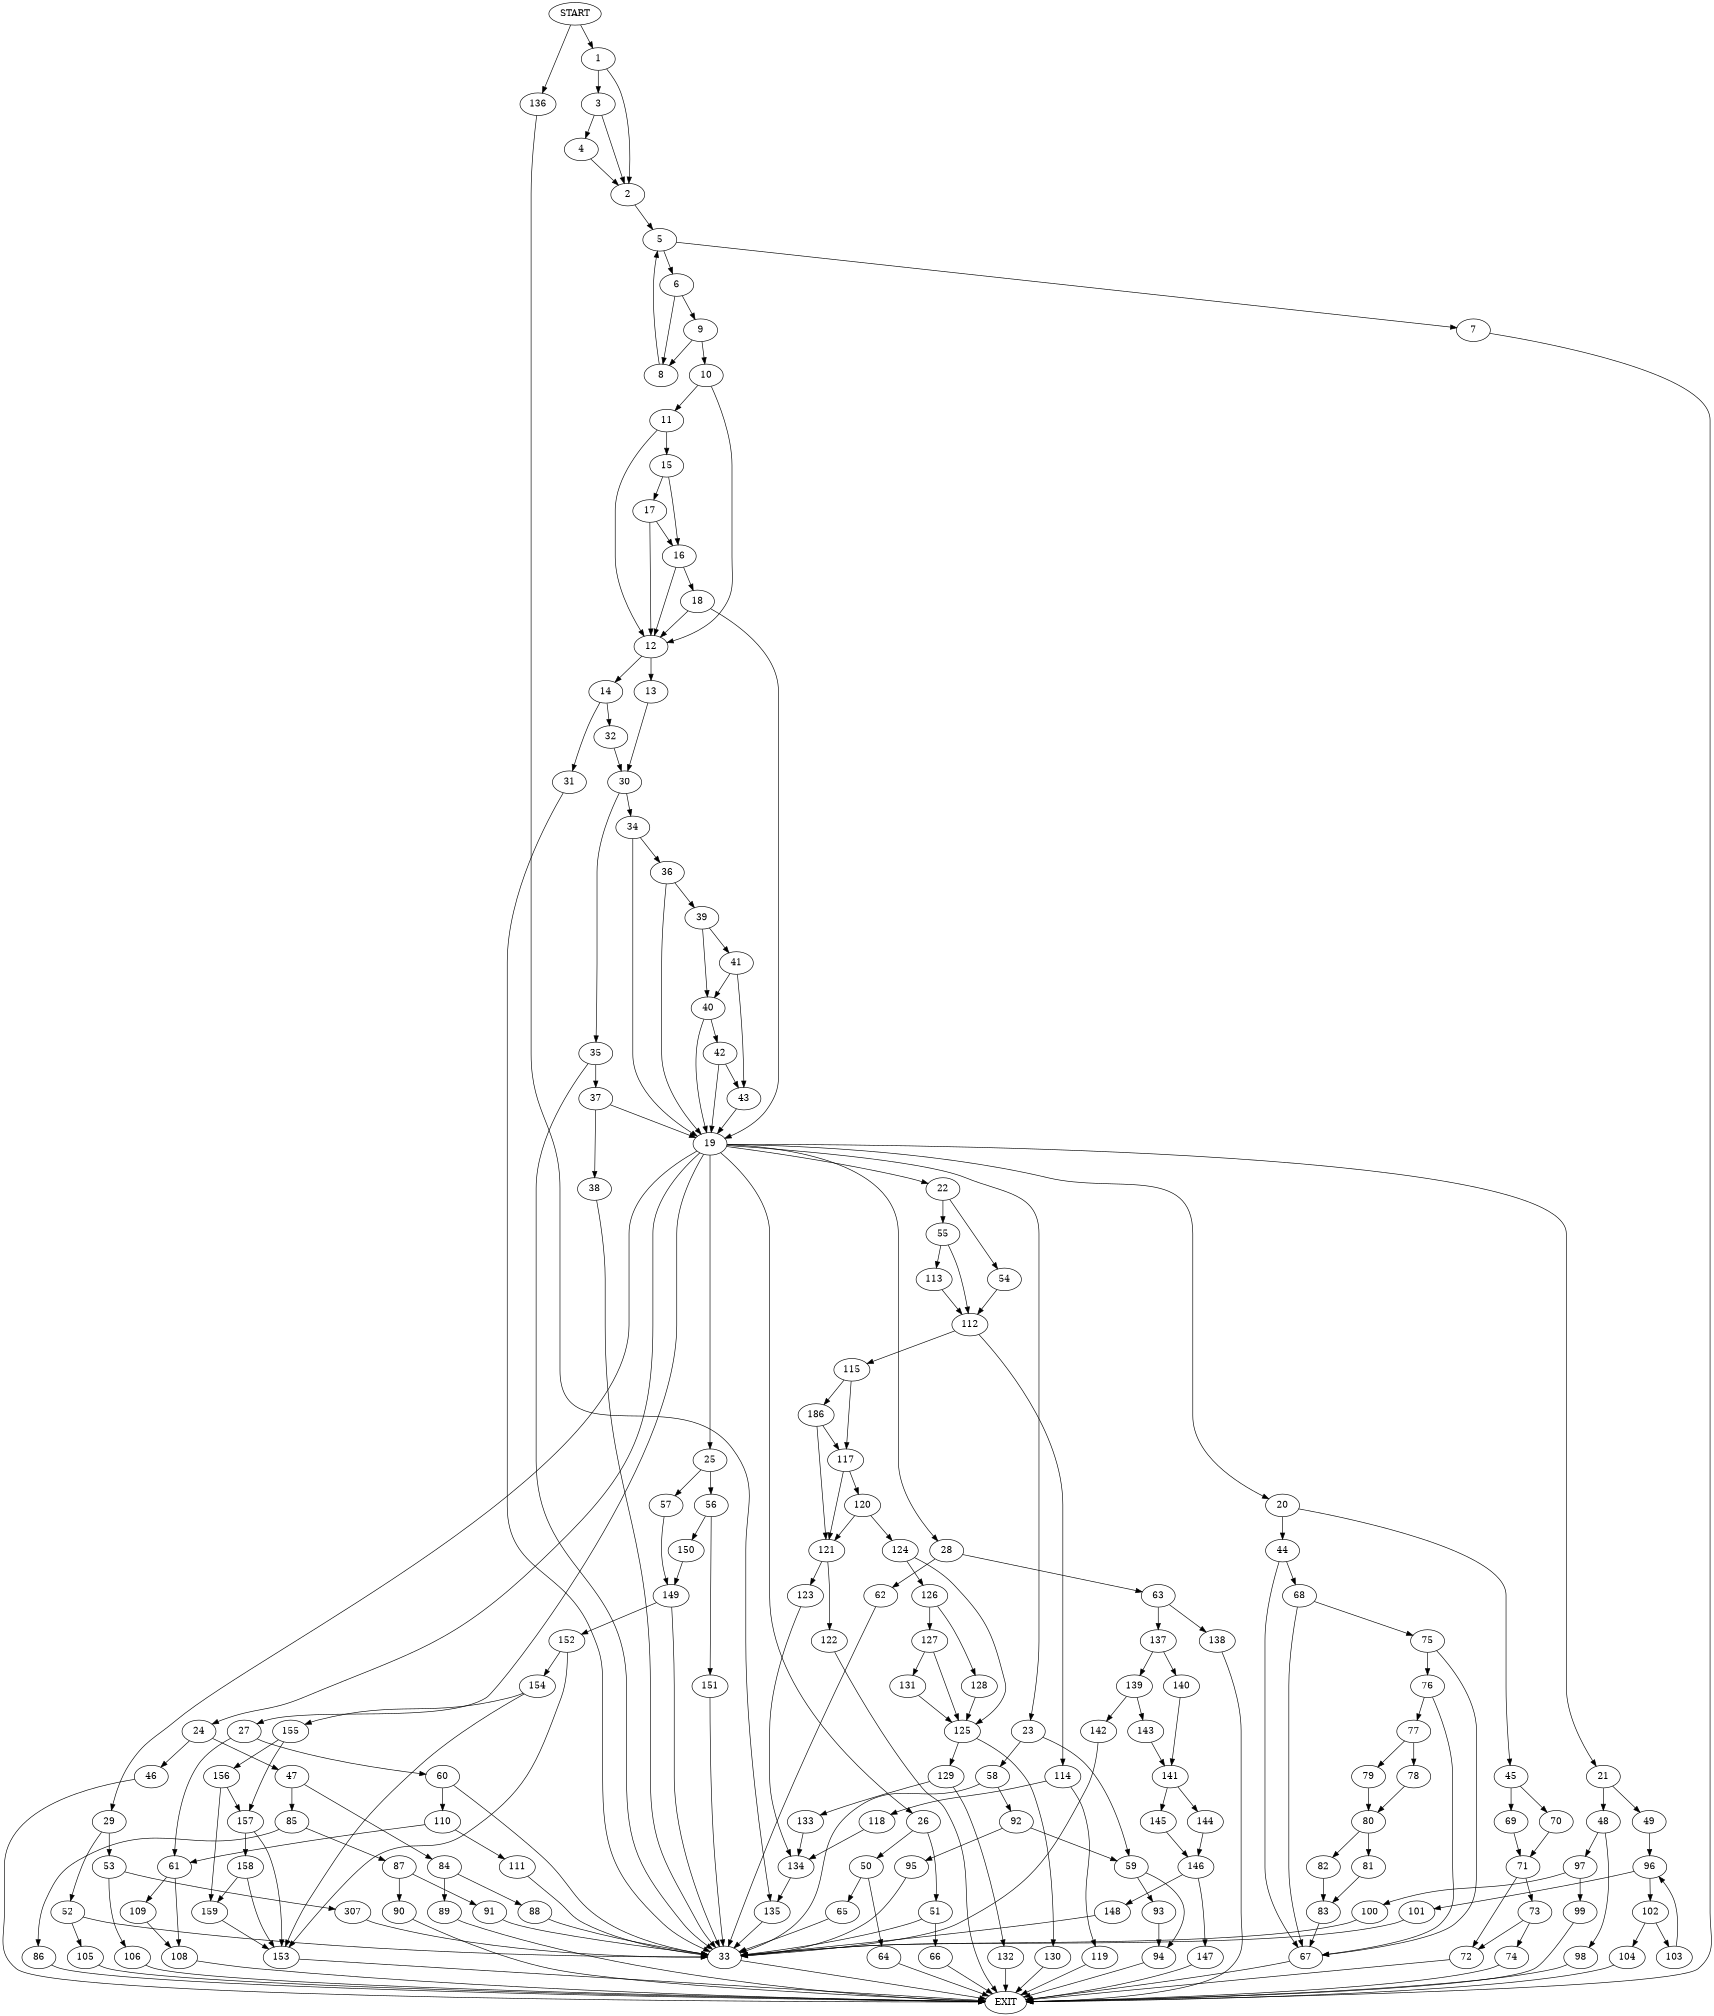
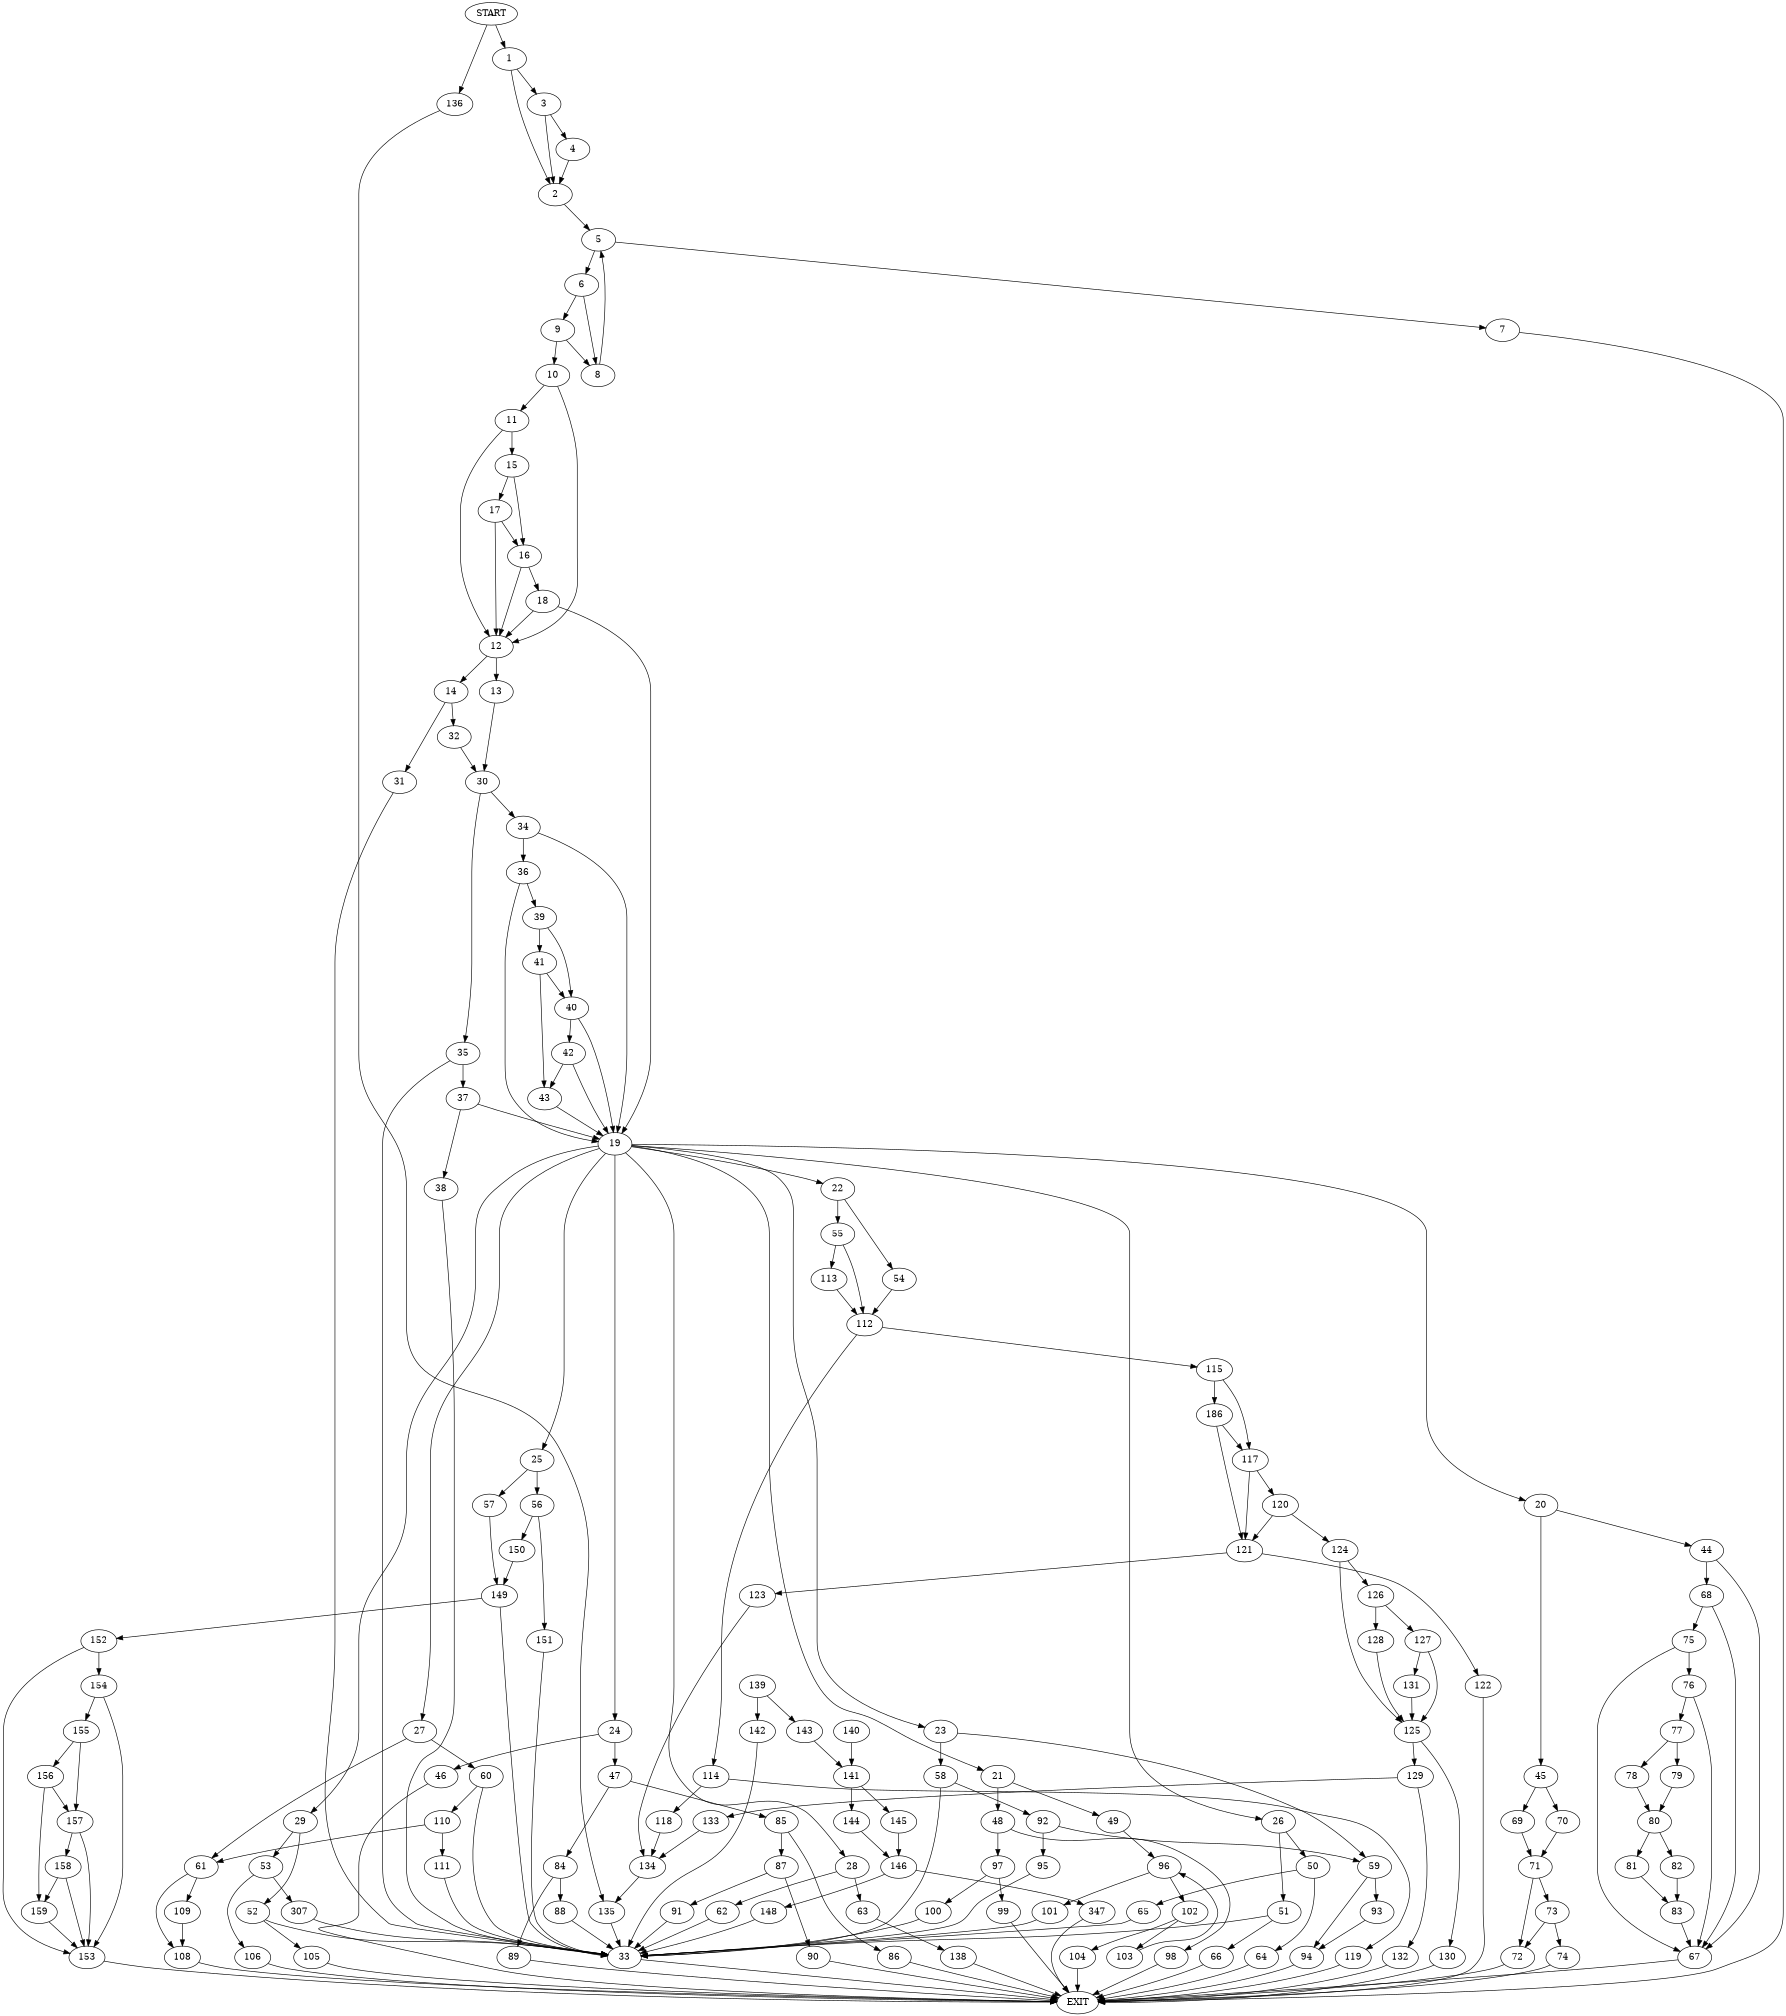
(1158, 1641) -> none
(1205, 1957) -> (1097, 1912)
